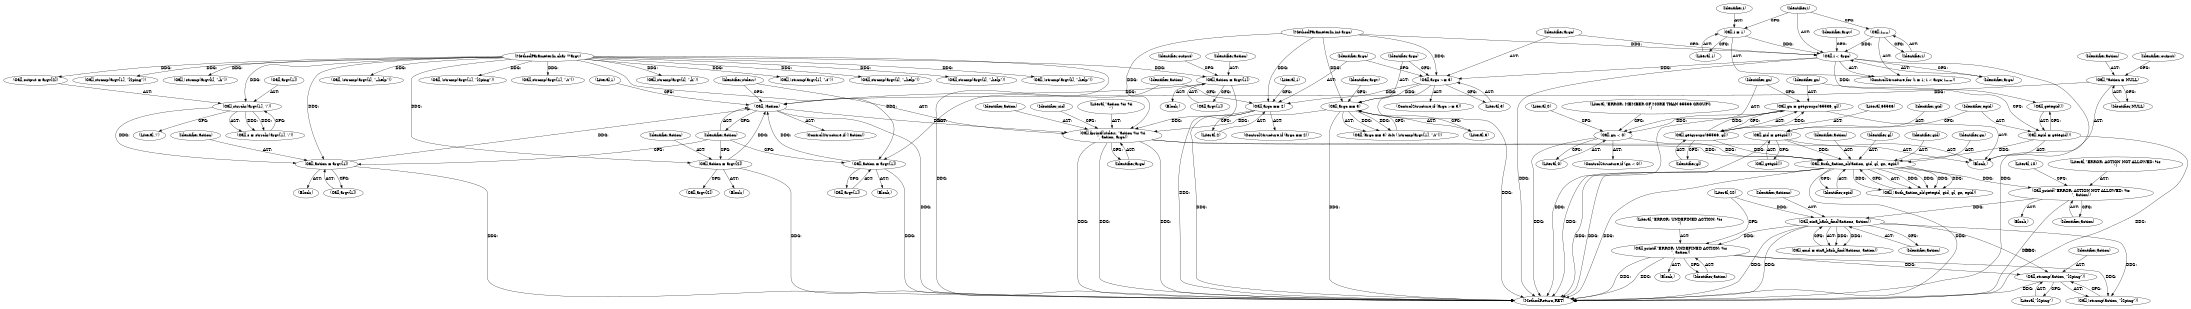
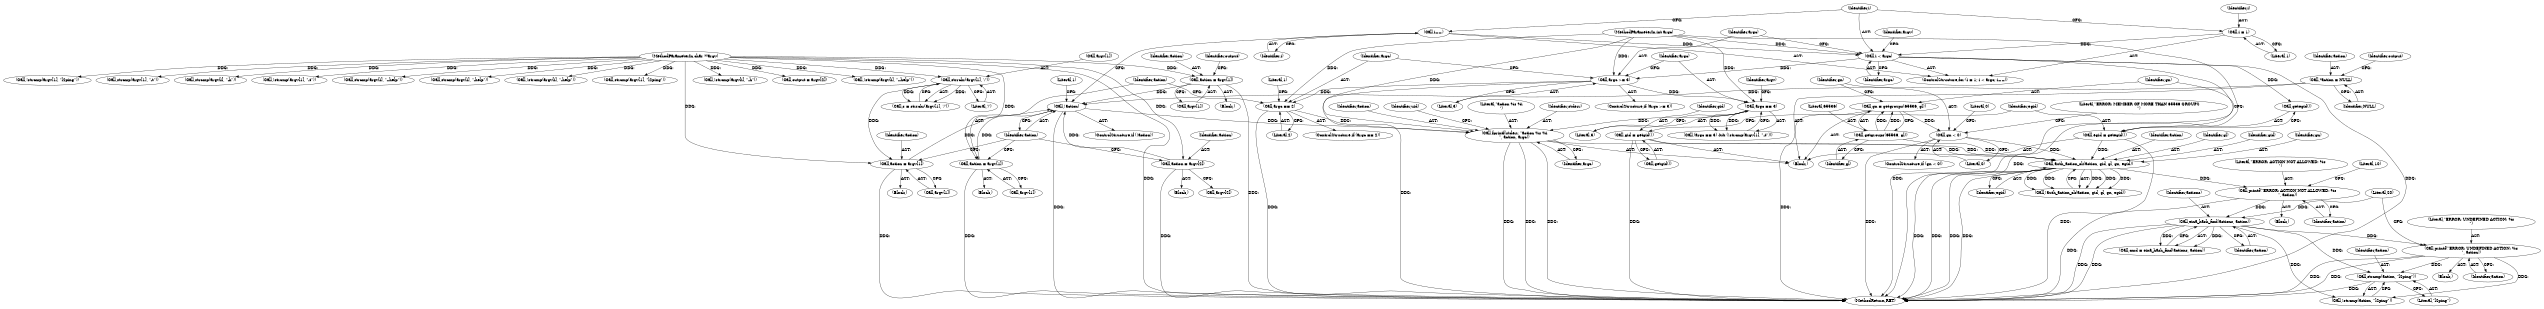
(752, 93) -> (1238, 41)
(138, 94) -> (987, 93)
(1929, 193) -> (2080, 193)
(1335, 284) -> (2180, 58)
